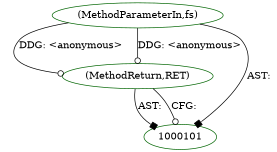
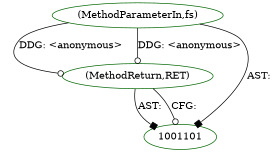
(180, 137) -> (180, 137)
